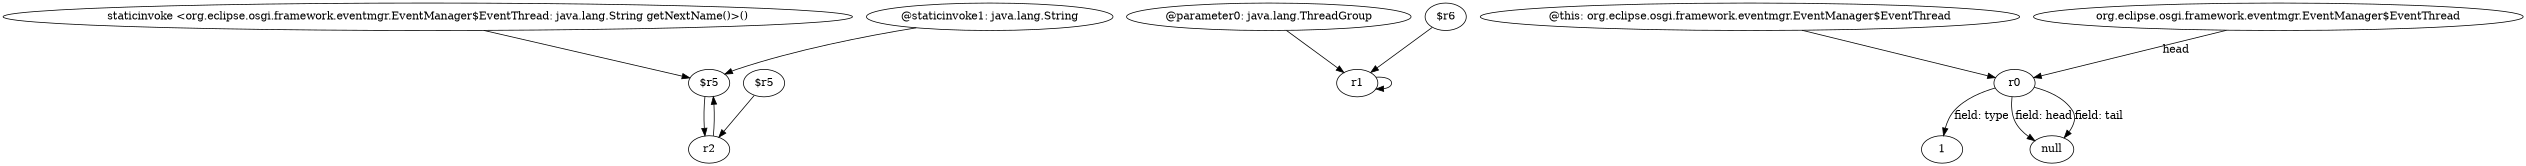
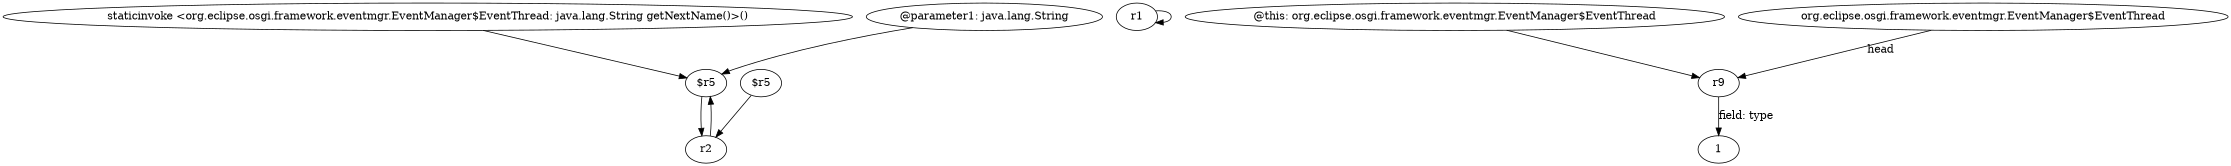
(990, 17) -> (984, 17)
(1269, 17) -> none
(1446, 17) -> none
(2015, 83) -> (1719, 83)
(2052, 149) -> none
